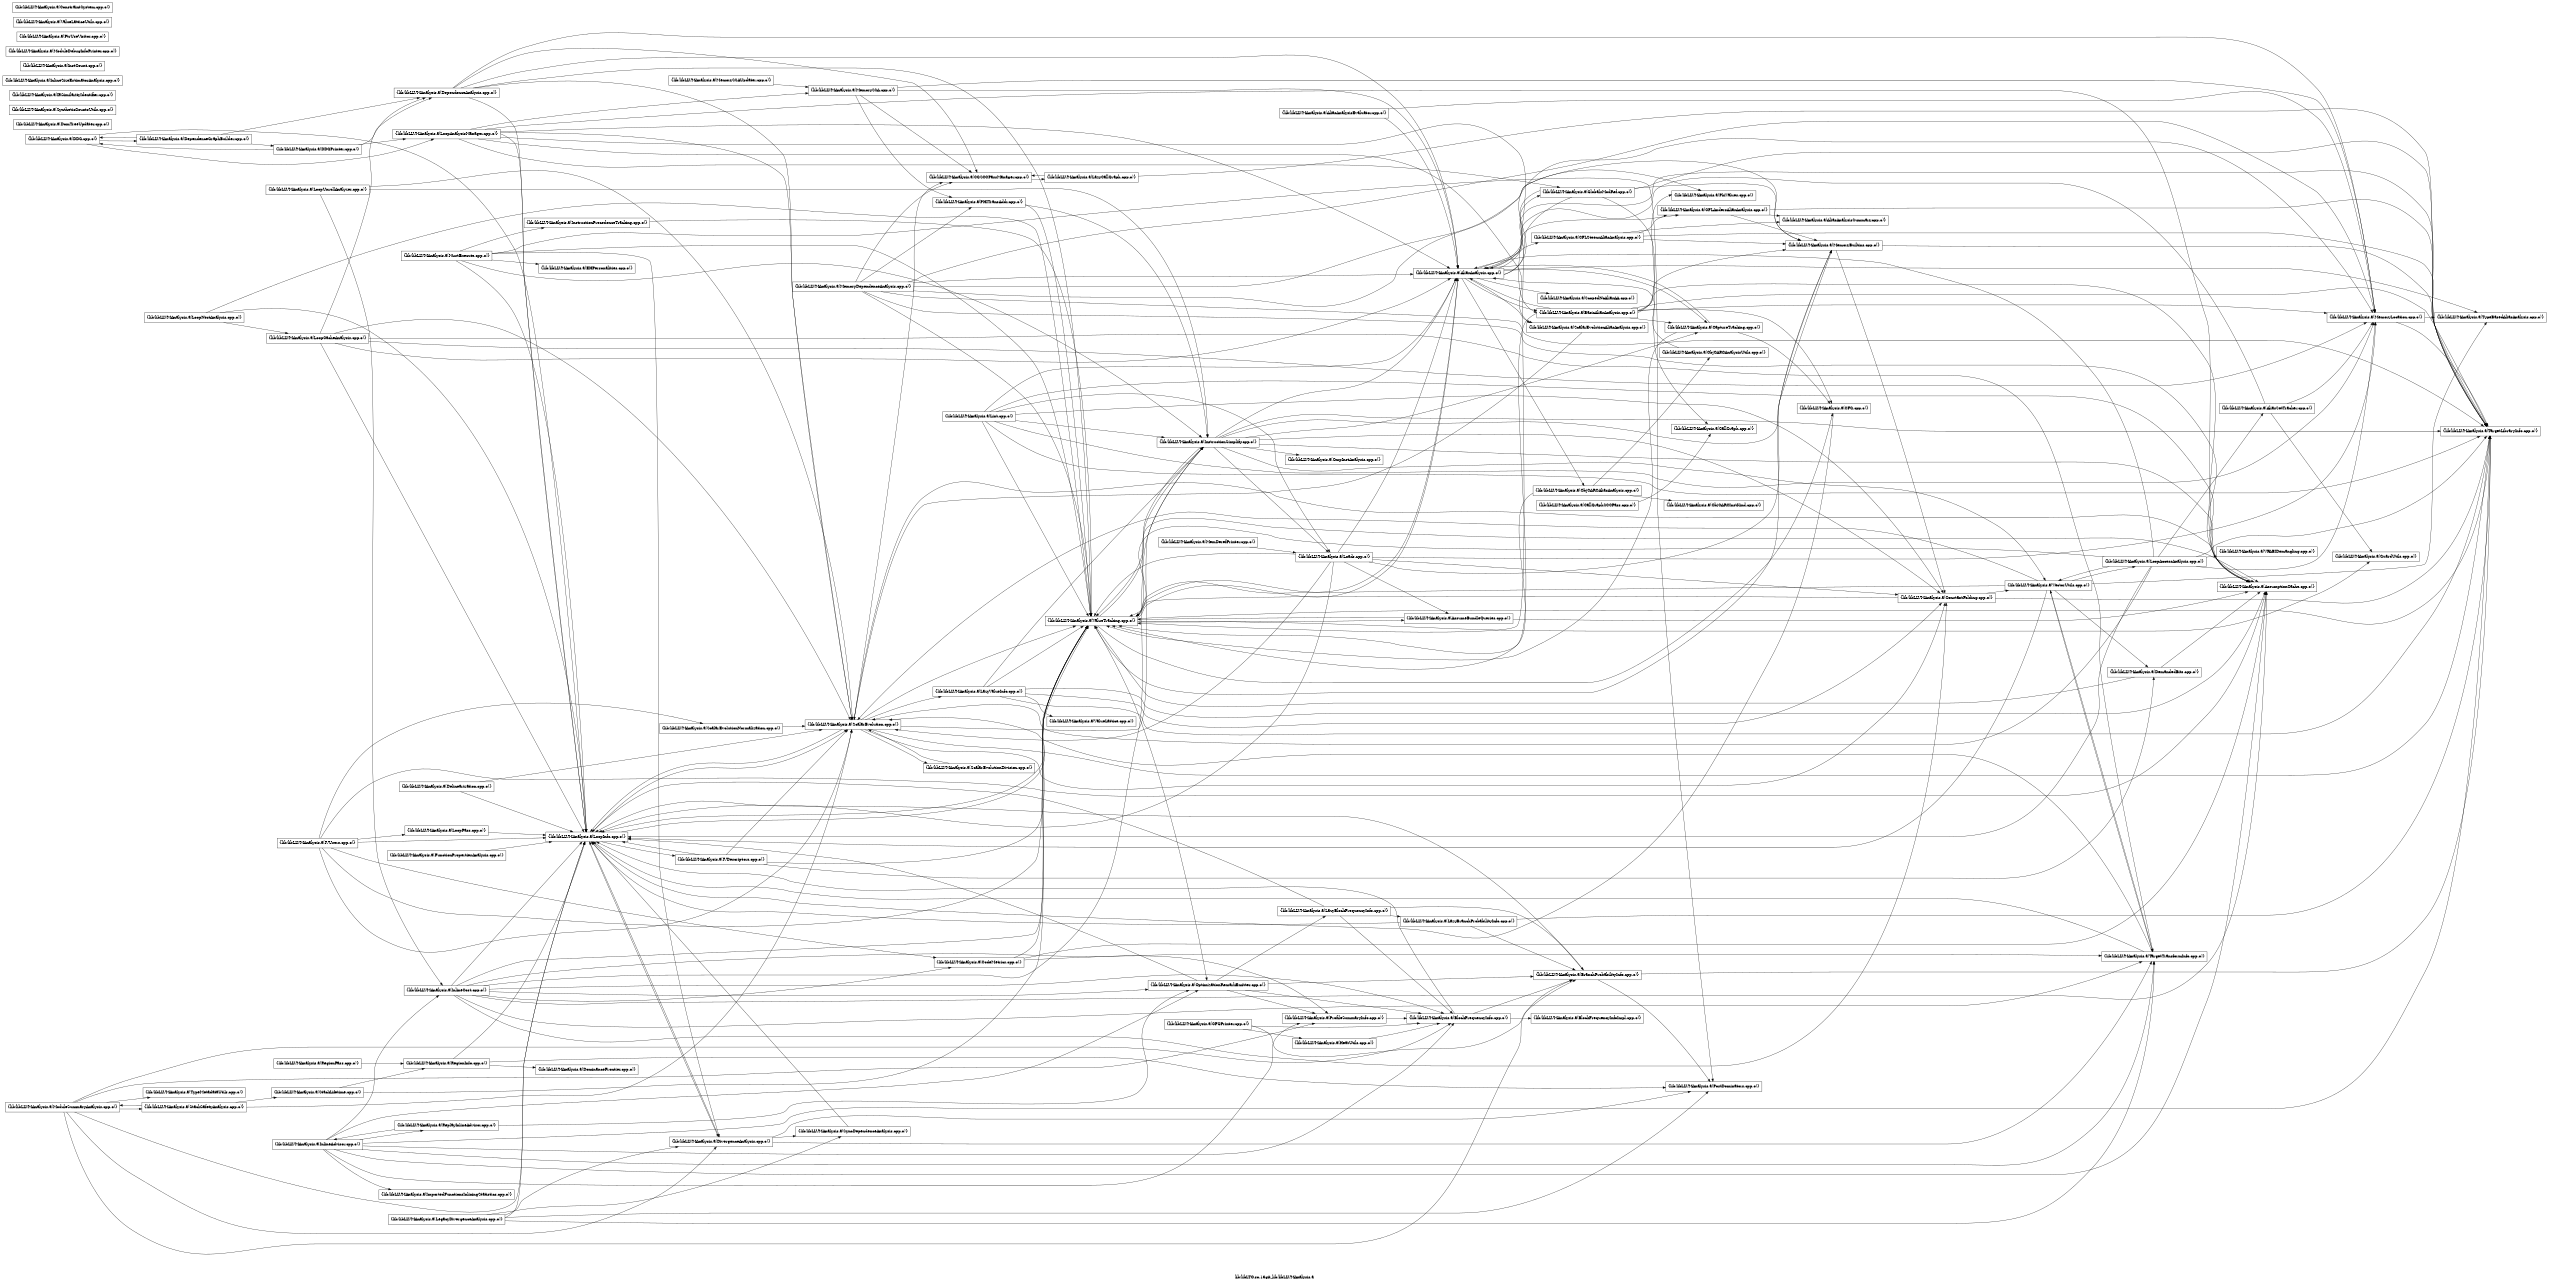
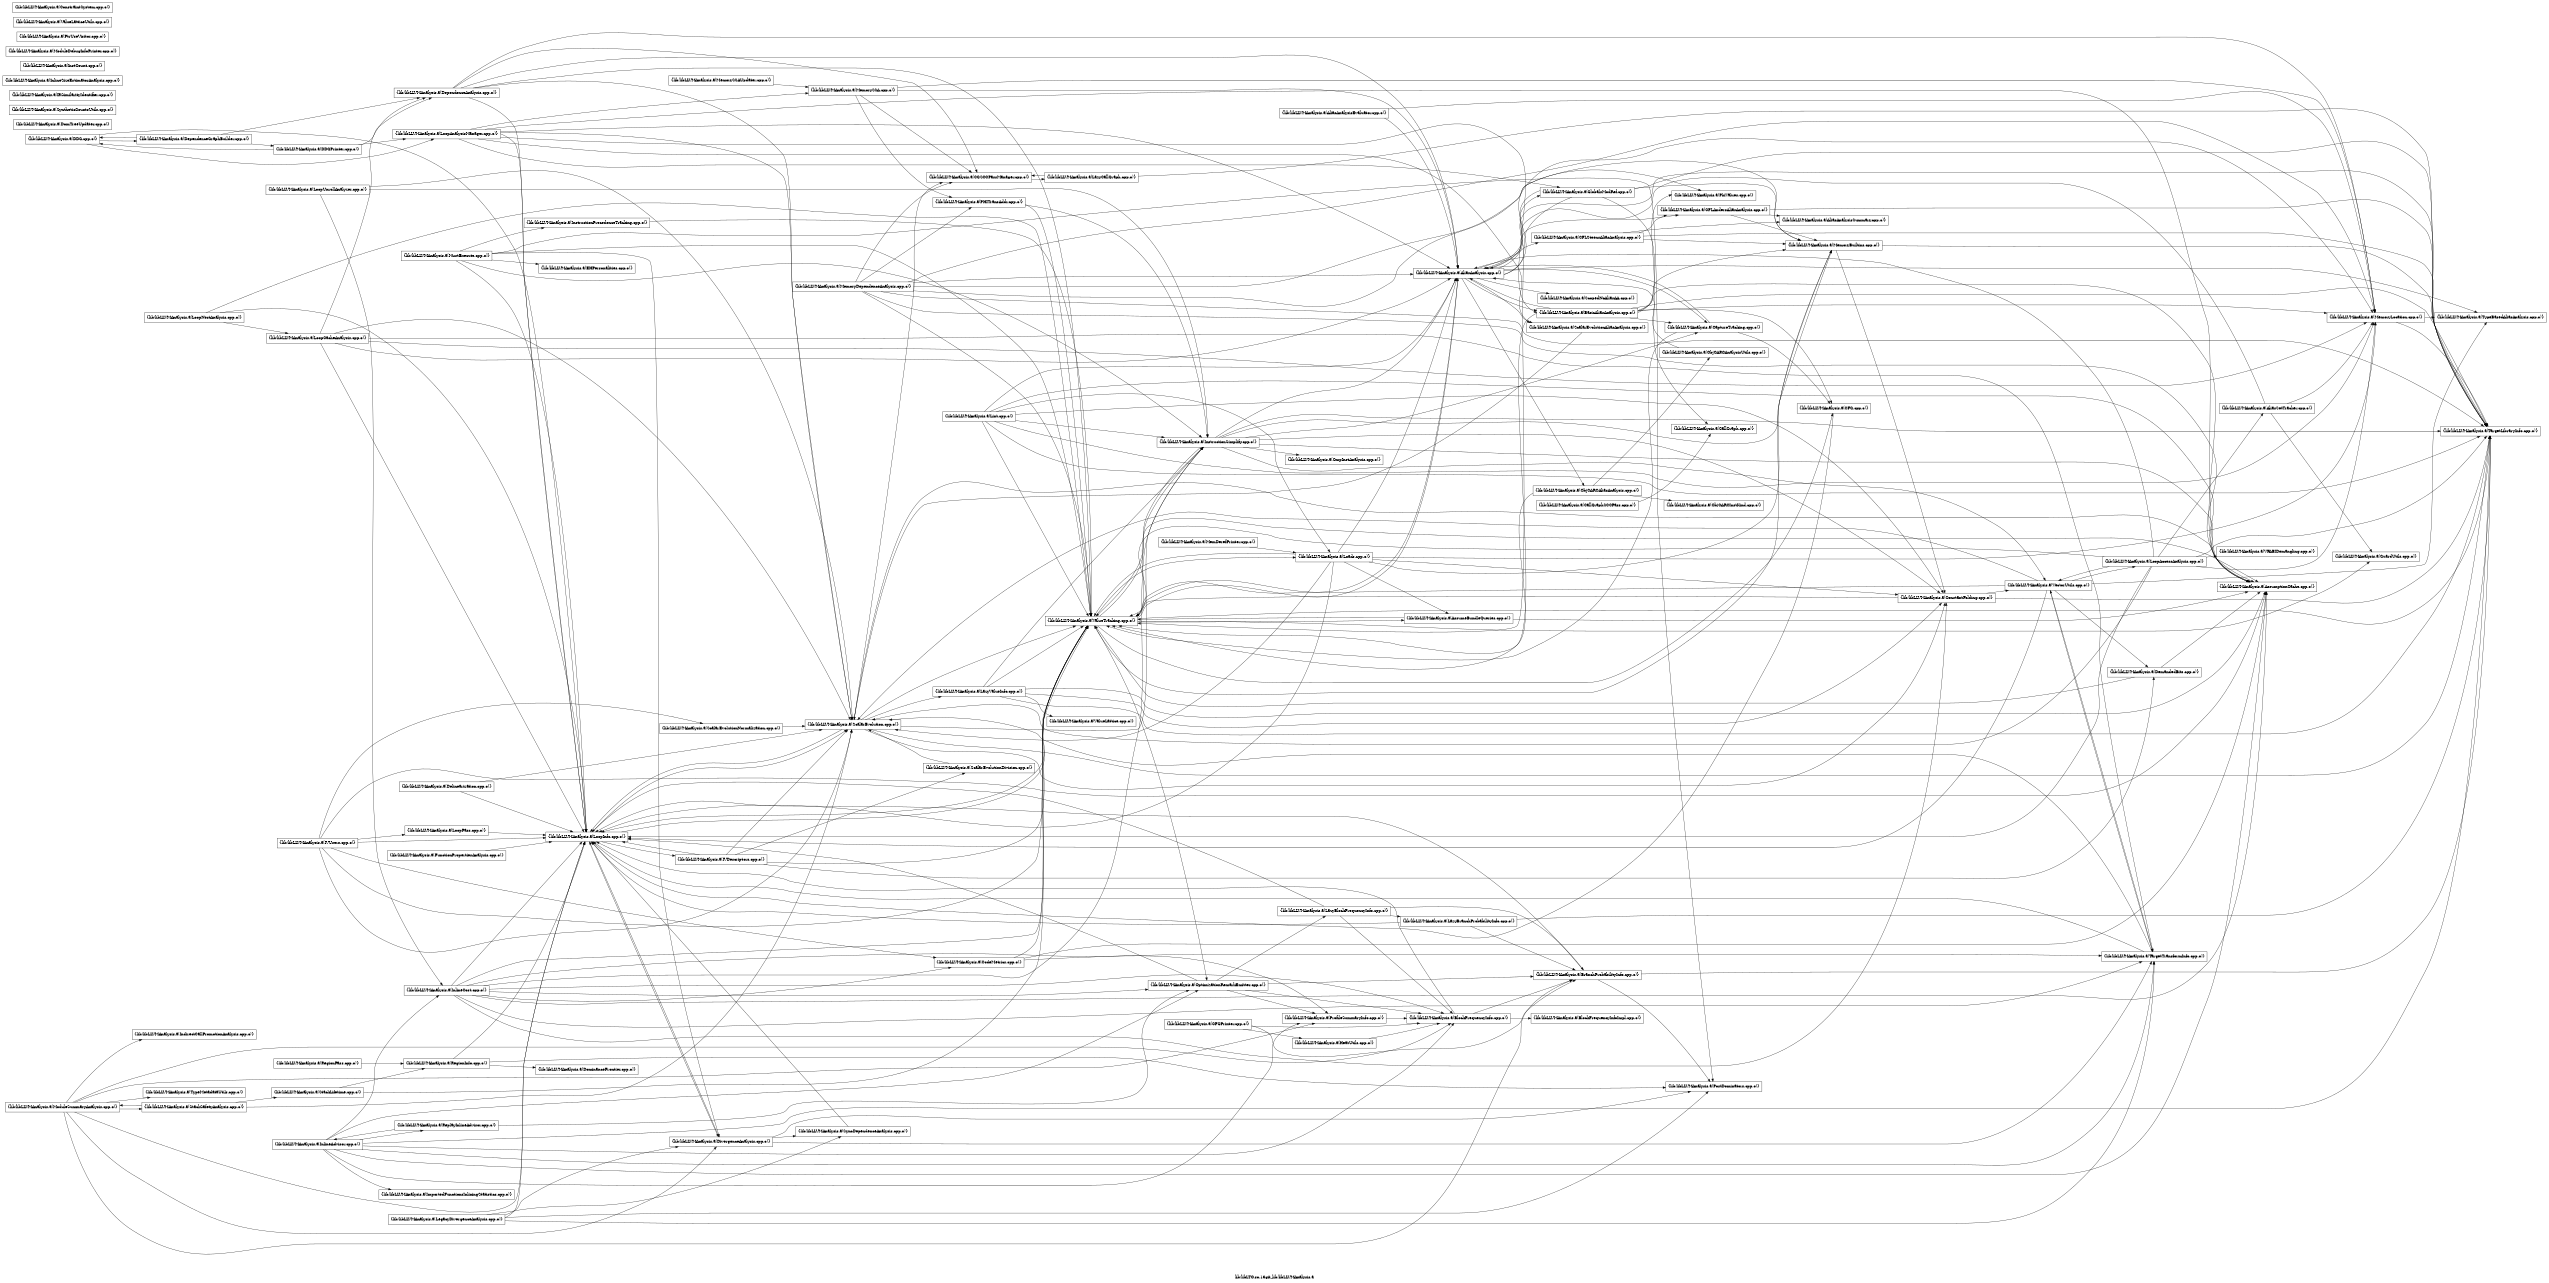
(1270, 499) -> (1184, 561)
(893, 746) -> (843, 816)
none -> (194, 1035)
